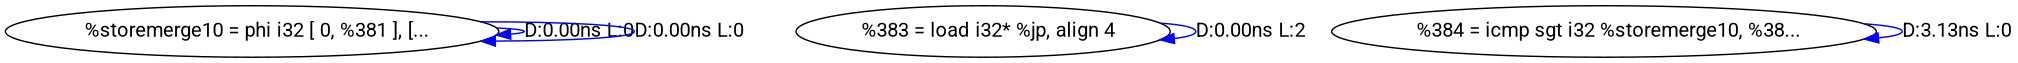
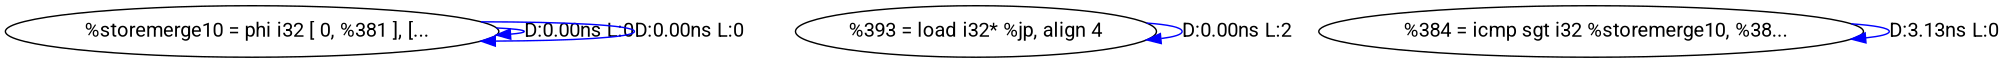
(983, 31) -> (976, 31)
